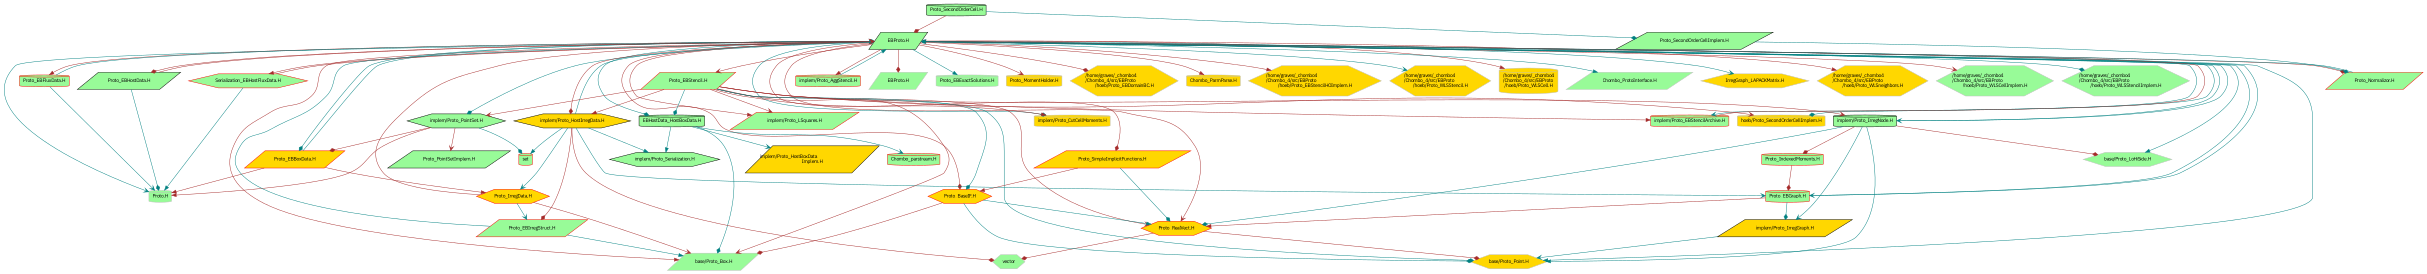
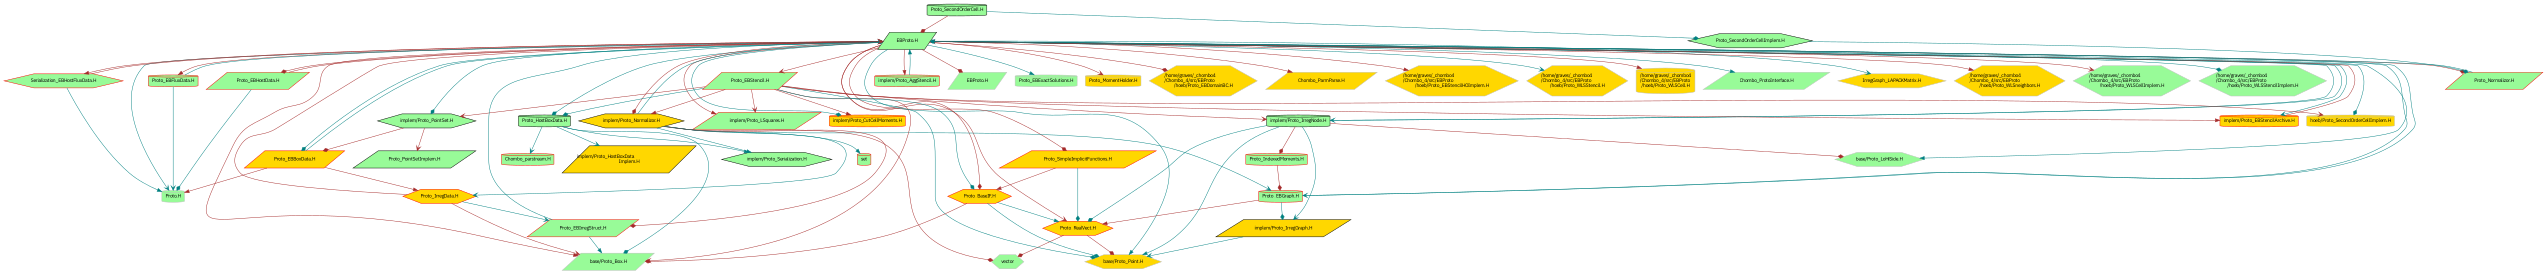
(1694, 41) -> (1750, 41)
(129, 81) -> (258, 81)
(1213, 81) -> (1321, 81)
(1017, 120) -> none
(572, 121) -> (631, 121)
(672, 121) -> (544, 121)
(1072, 121) -> (867, 121)
(1690, 121) -> (2259, 121)
(500, 137) -> none
(310, 182) -> none
